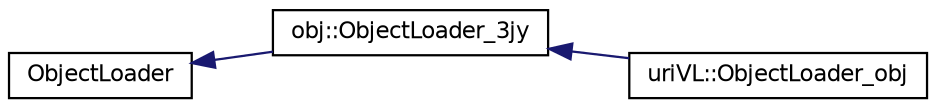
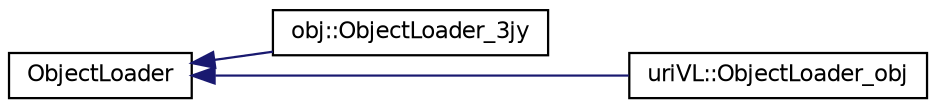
(601, 55) -> (422, 76)
